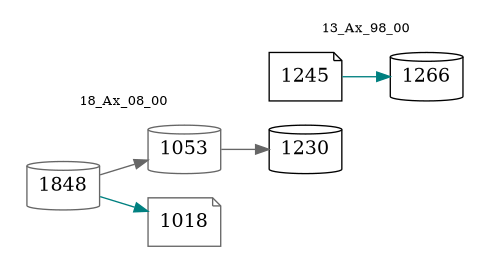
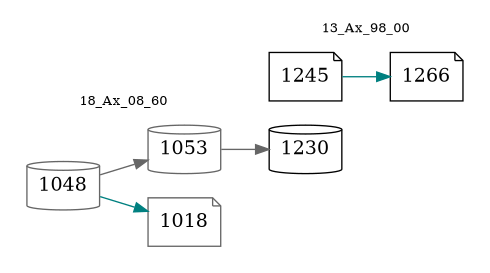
(427, 77) -> (427, 77)
(124, 102) -> (124, 102)
(63, 186) -> (63, 186)
